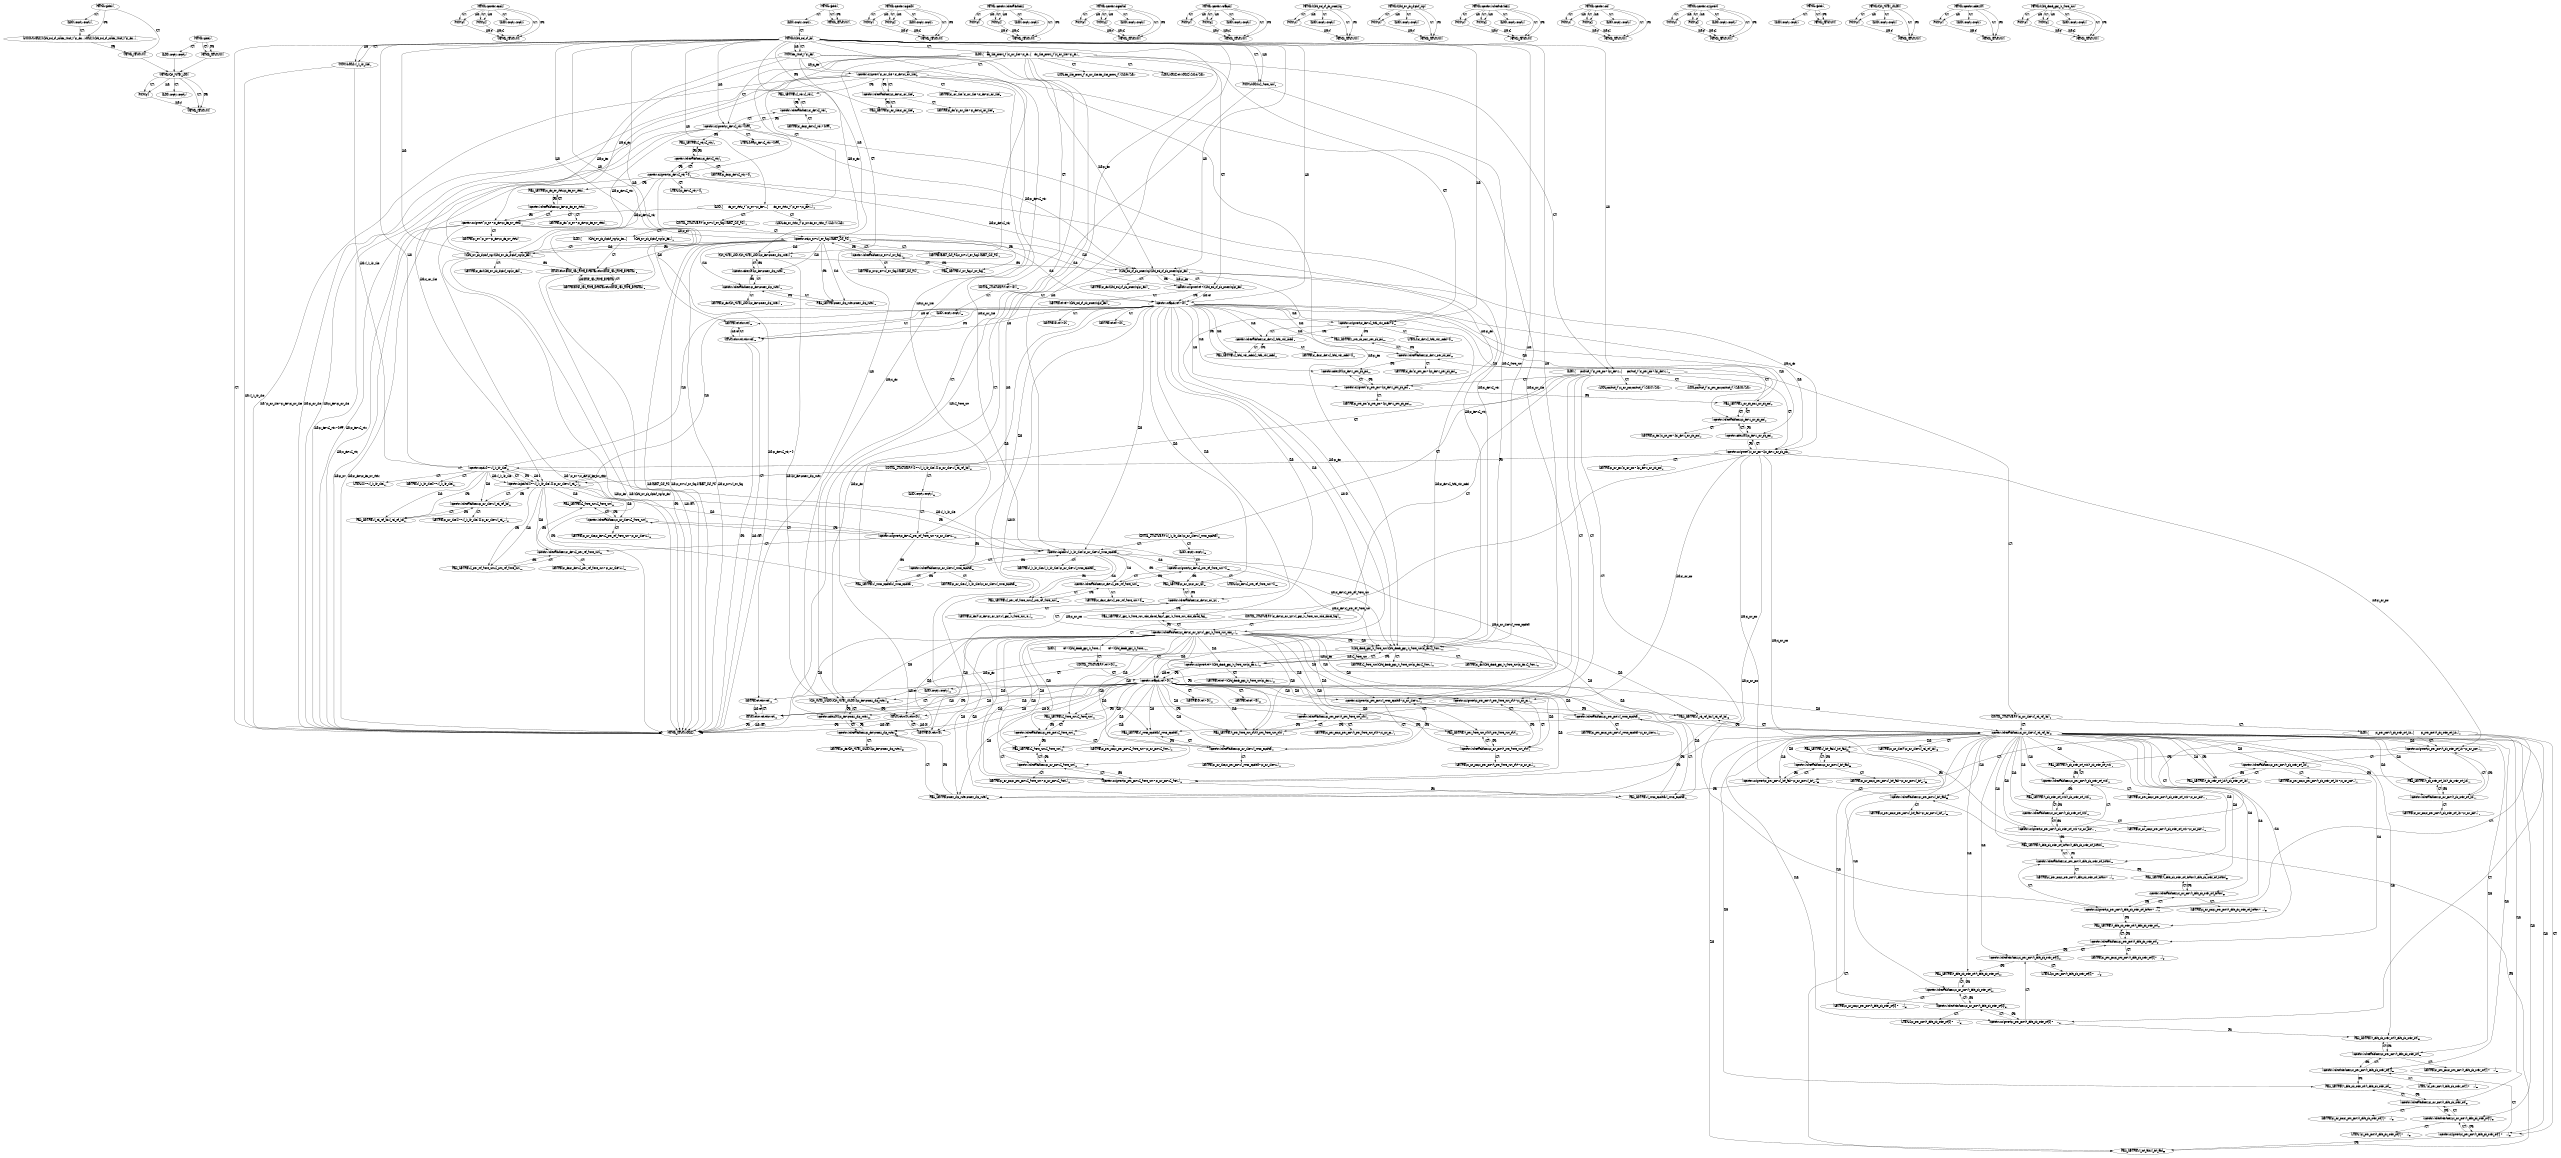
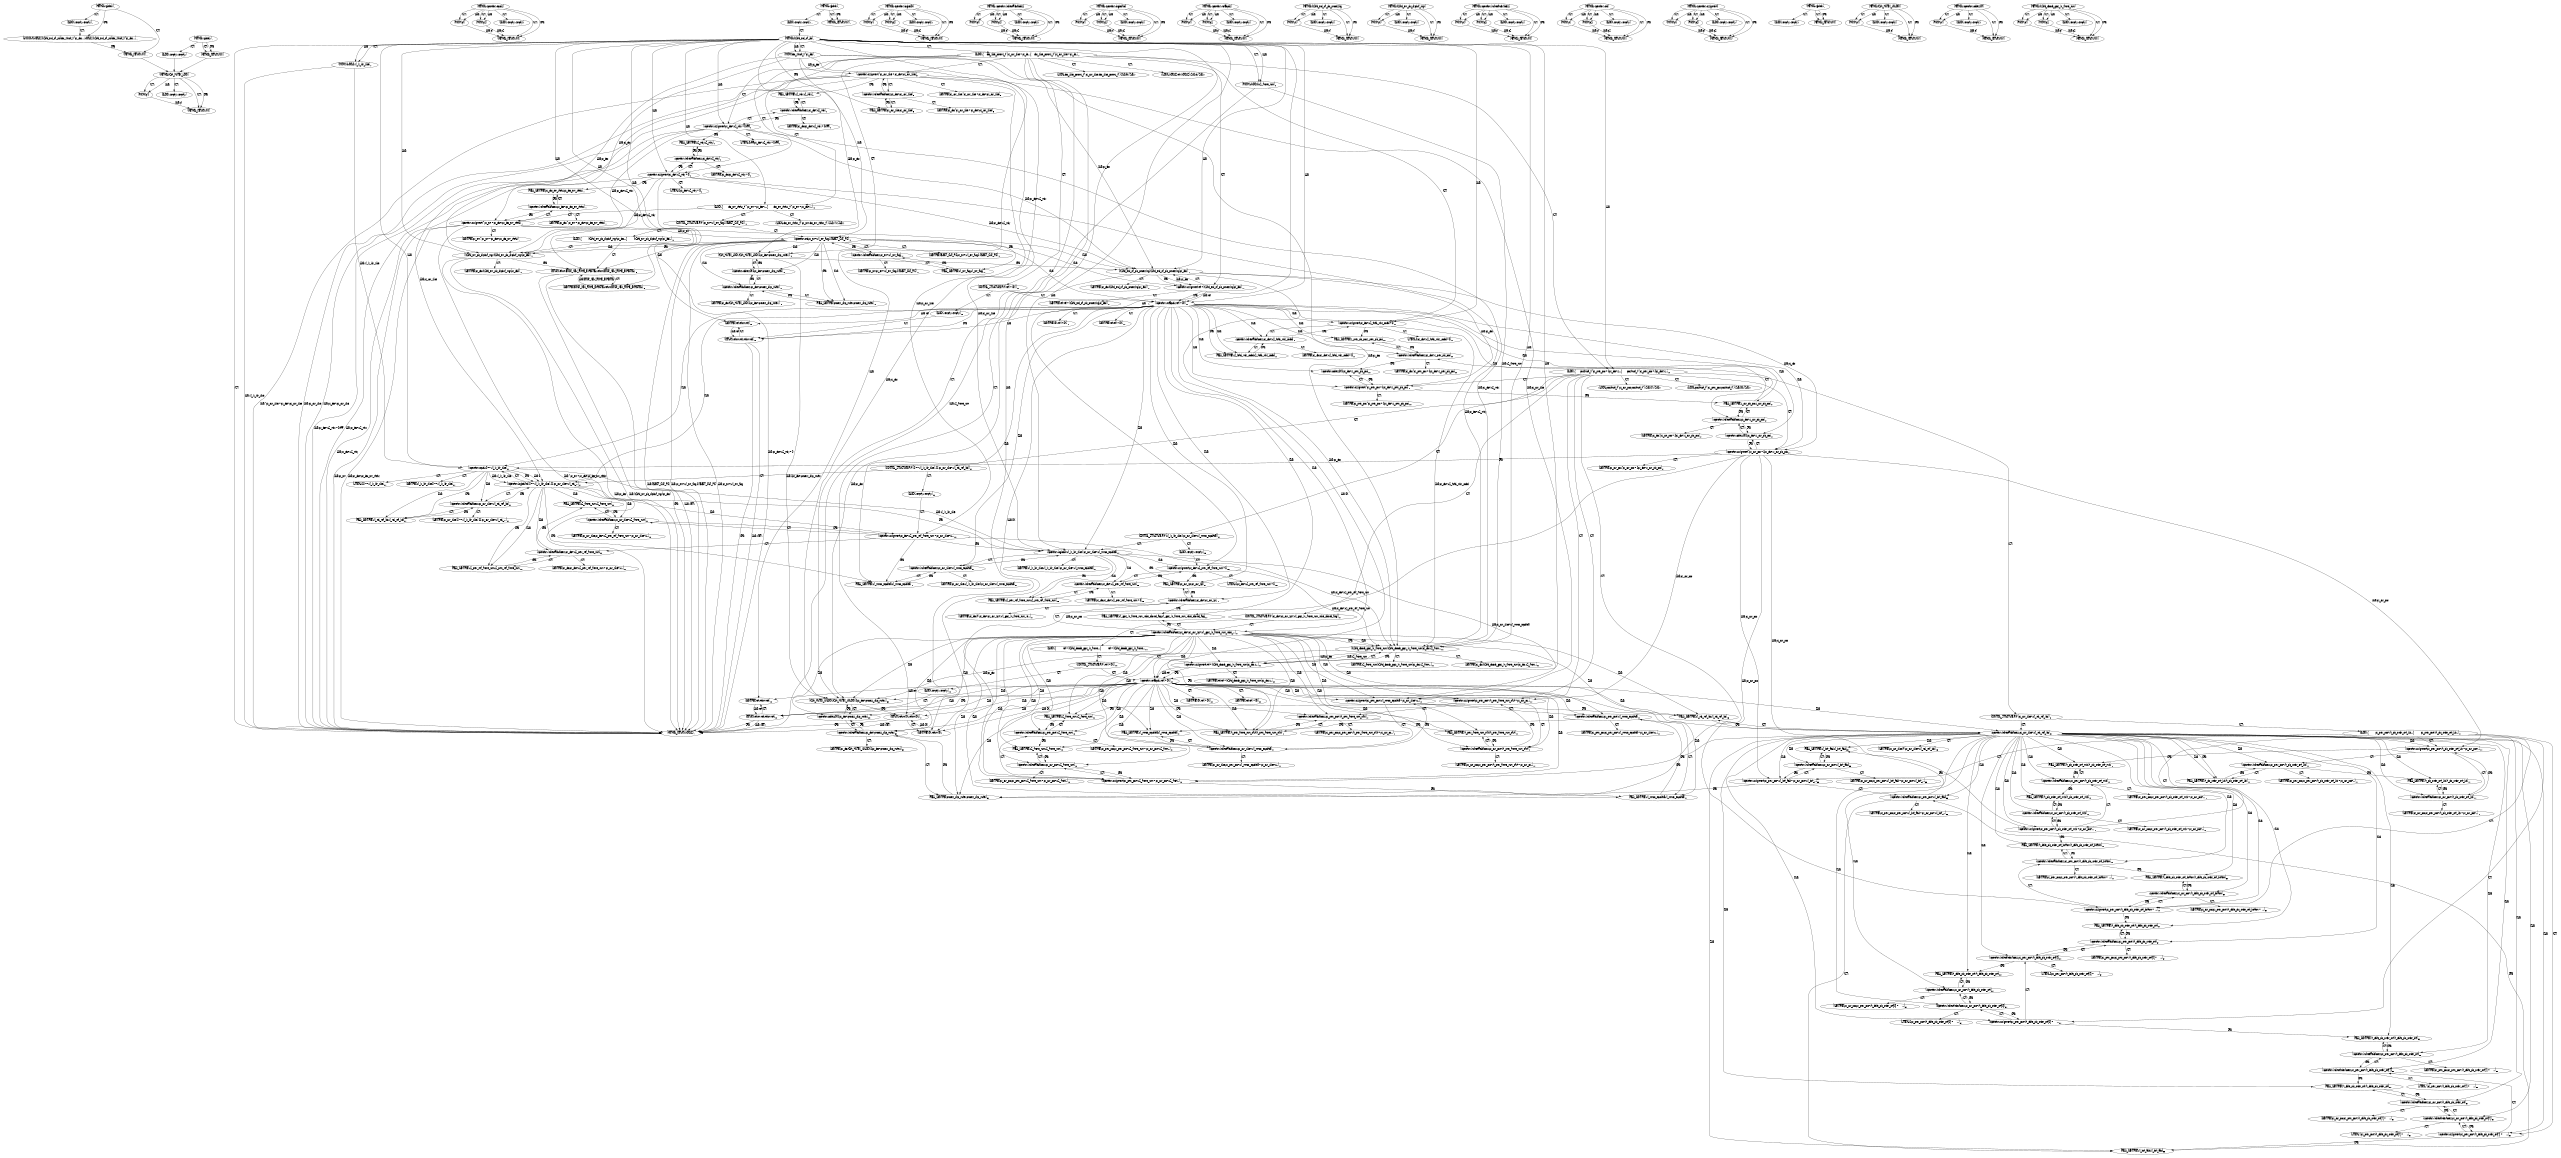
none -> (656, 51)
(808, 120) -> (801, 119)
none -> (1290, 201)
(1741, 412) -> (1741, 412)
